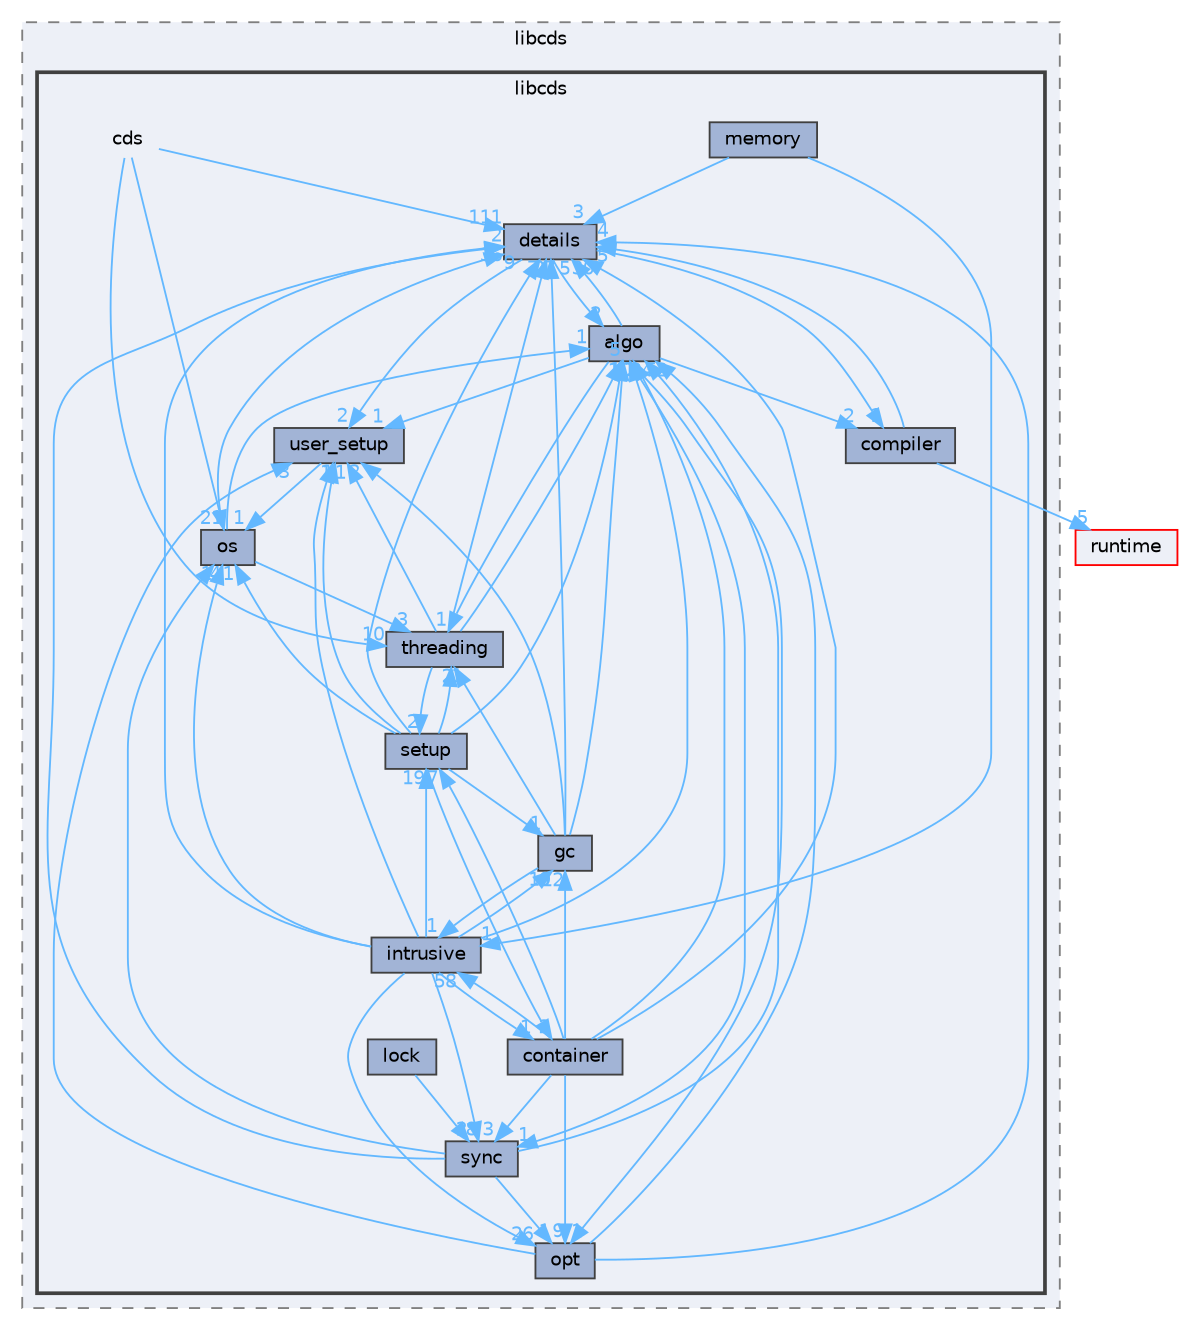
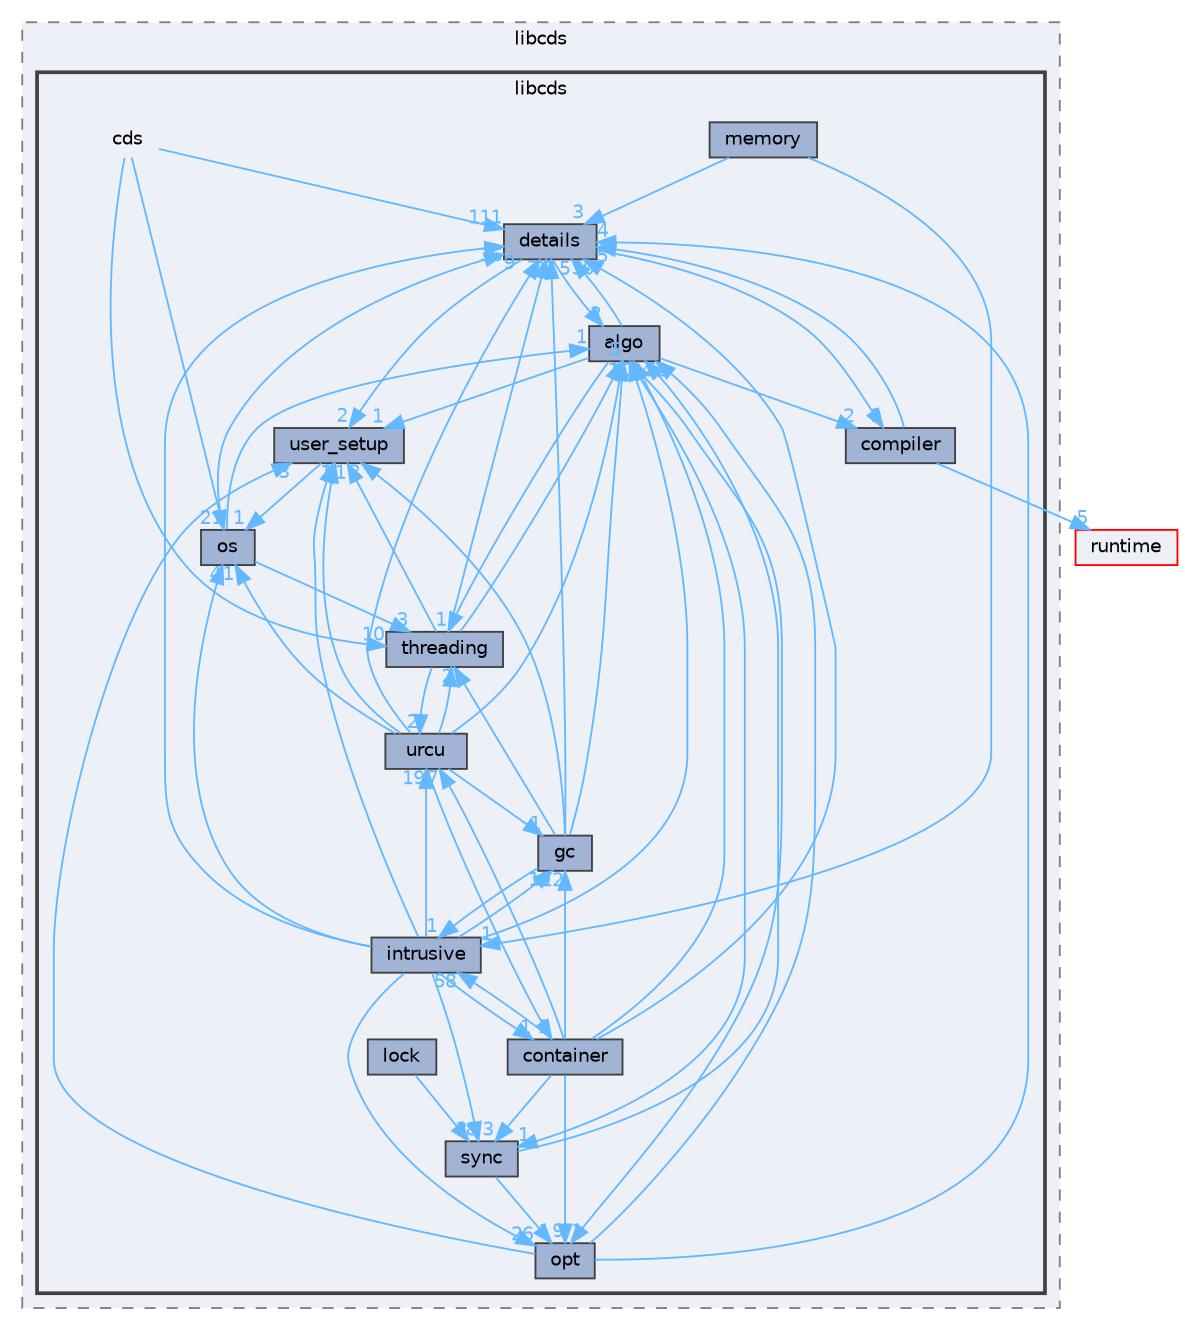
(53, 680) -> none
(426, 751) -> (426, 751)
(129, 961) -> none
